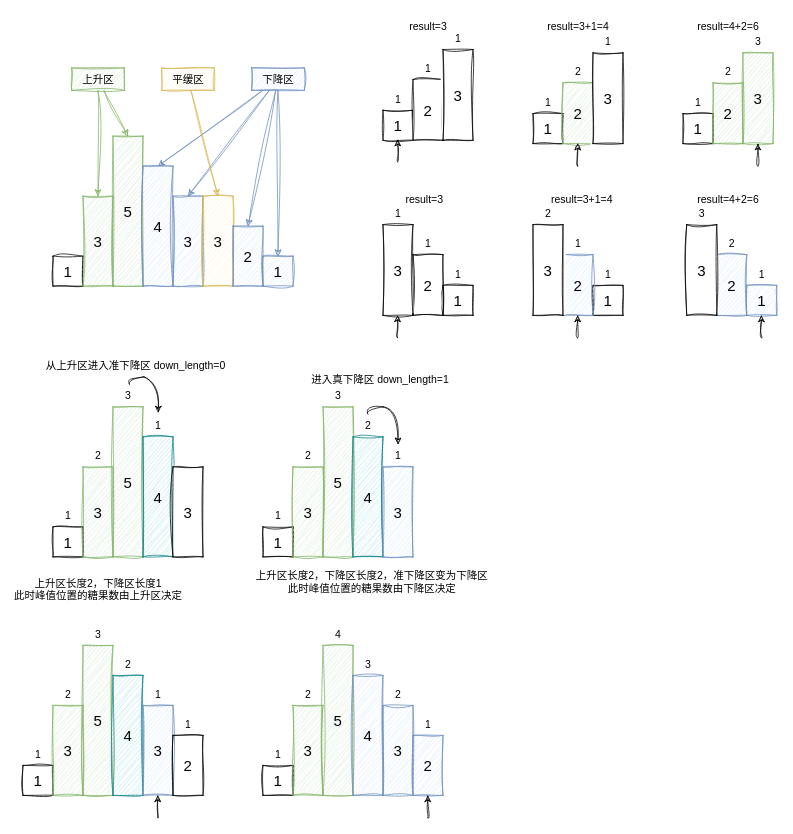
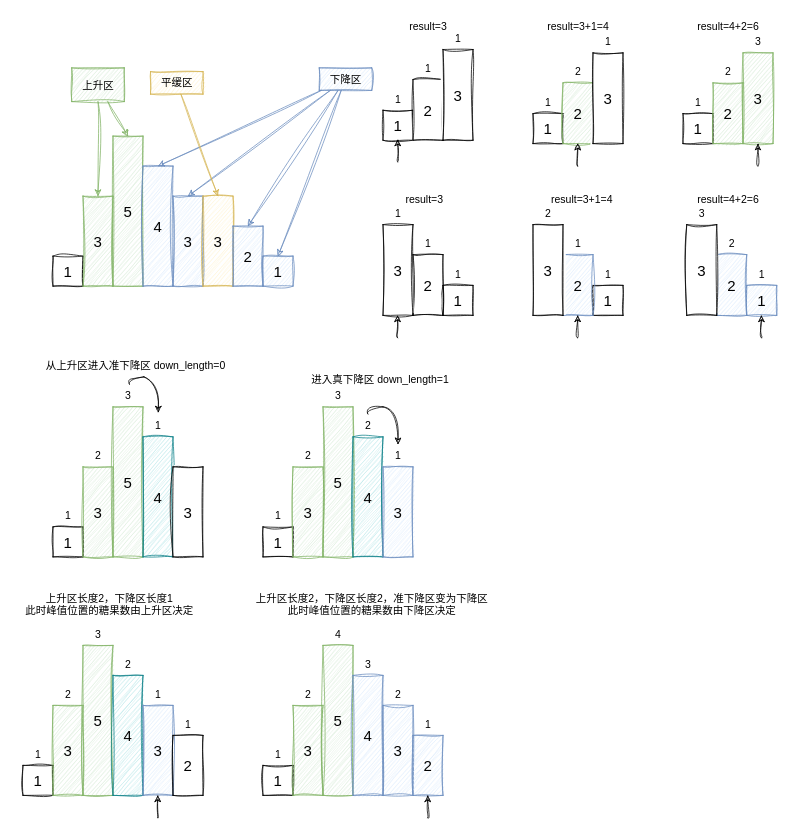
(98, 79) -> (98, 85)
(188, 79) -> (177, 83)
(278, 79) -> (345, 79)
(372, 582) -> (372, 604)
(98, 589) -> (109, 604)
